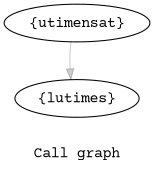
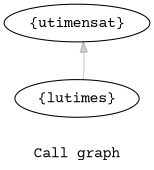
(70, 55) -> (84, 66)
